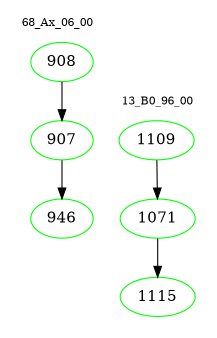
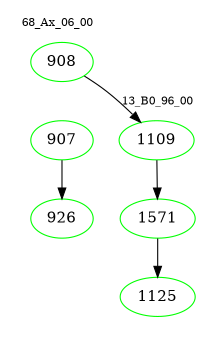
(62, 96) -> (118, 101)
(62, 219) -> (62, 219)
(158, 219) -> (158, 219)
(158, 297) -> (158, 297)
